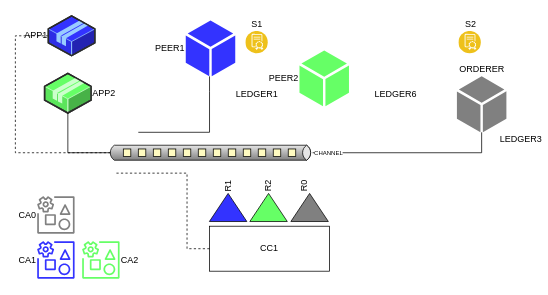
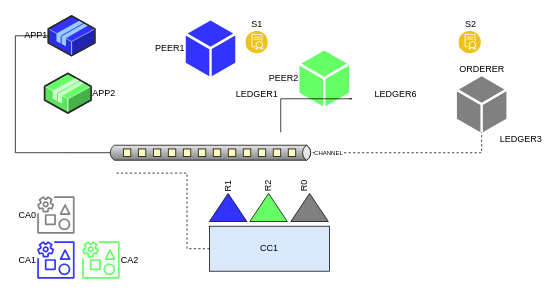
none -> (302, 99)
(15, 104) -> (15, 104)
(68, 131) -> none
(202, 132) -> none
(421, 153) -> (421, 153)
(270, 249) -> (270, 249)
